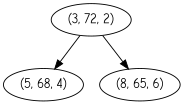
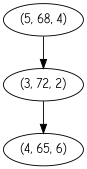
(70, 49) -> (43, 48)
(140, 85) -> (43, 150)
